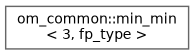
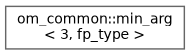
(97, 28) -> (95, 28)
